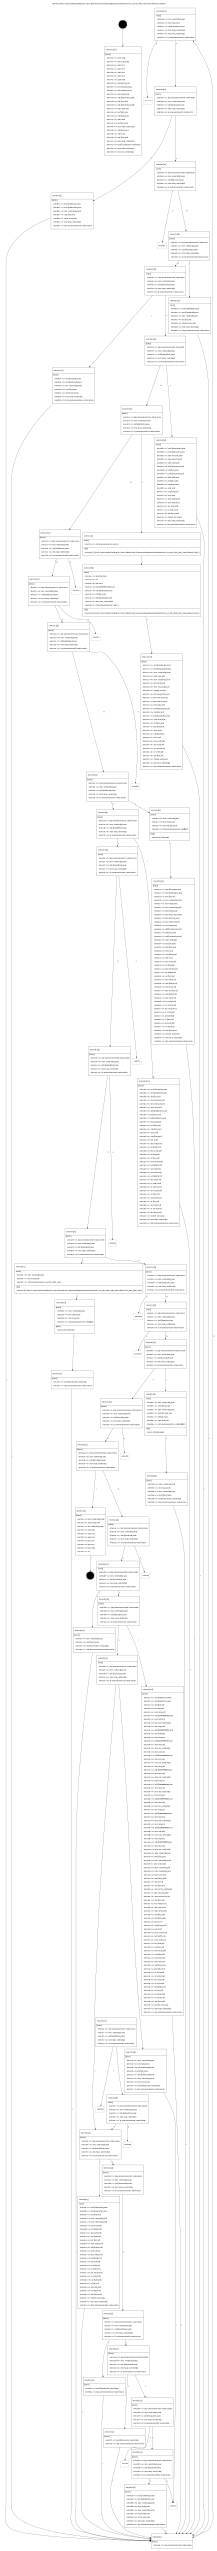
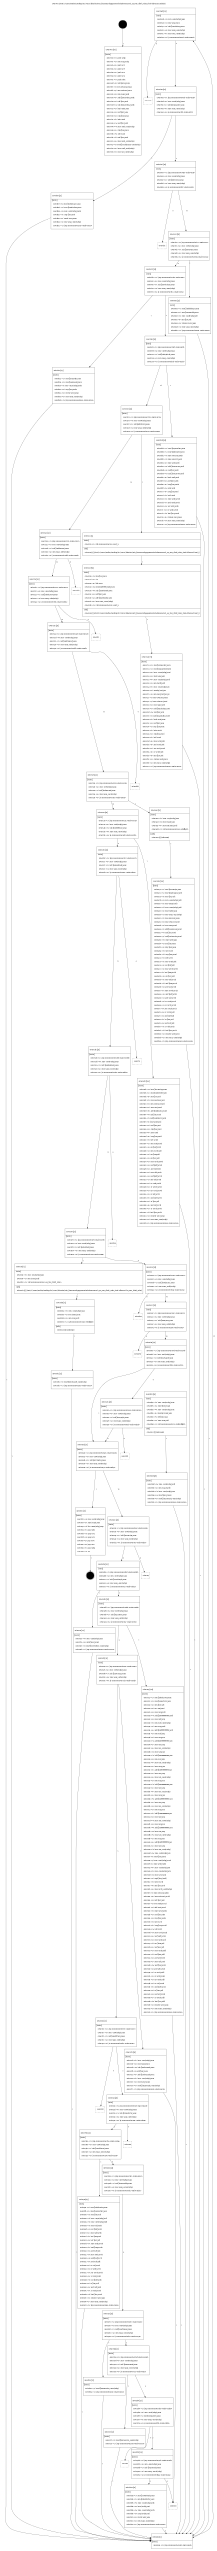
(165, 1379) -> (99, 1390)
(99, 1906) -> (117, 1850)
